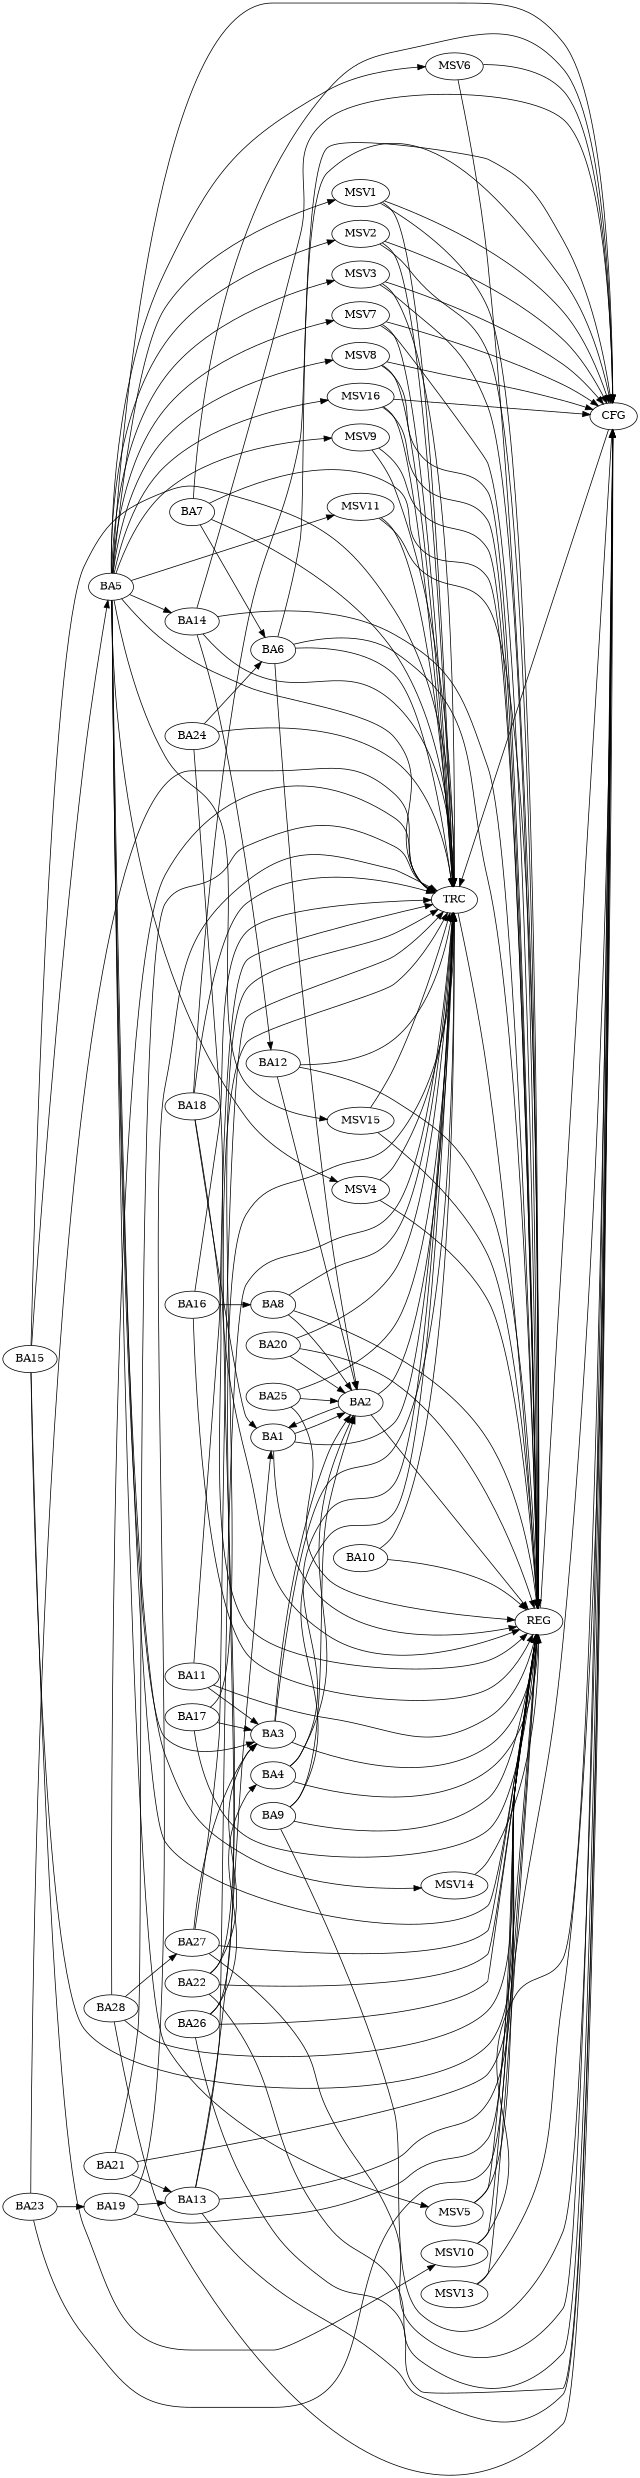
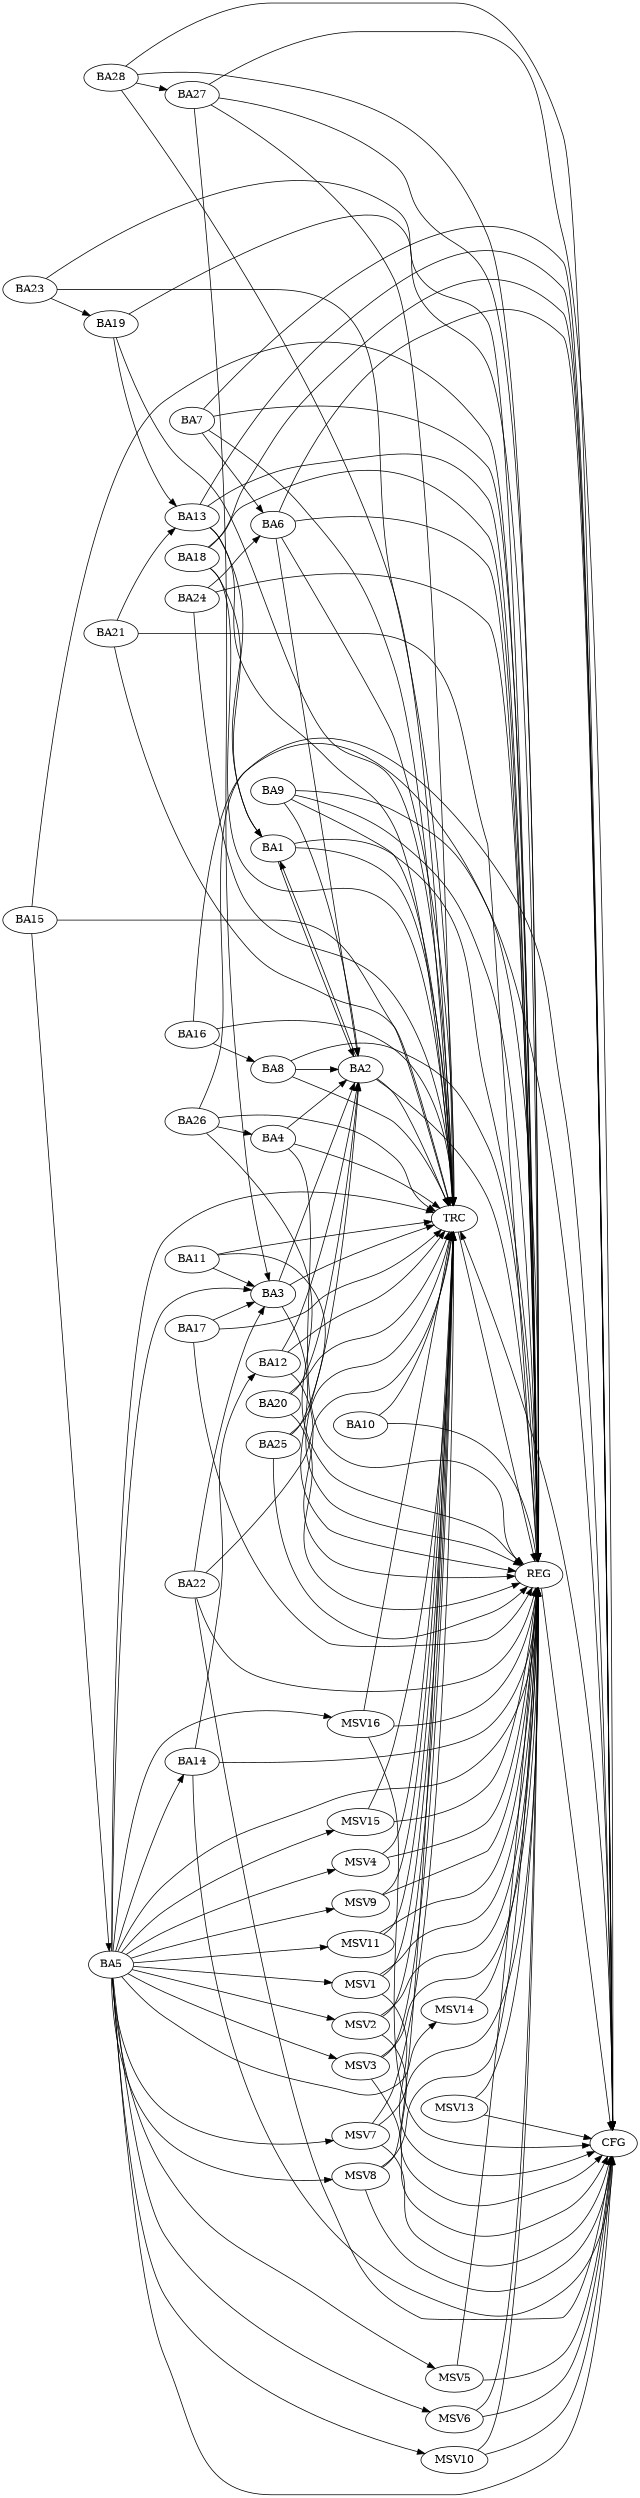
(385, 696) -> none
(58, 2018) -> (161, 2287)
